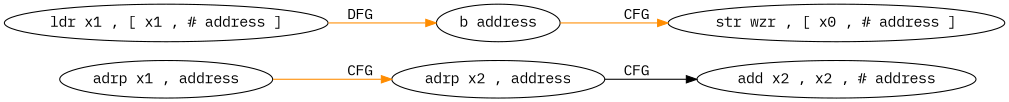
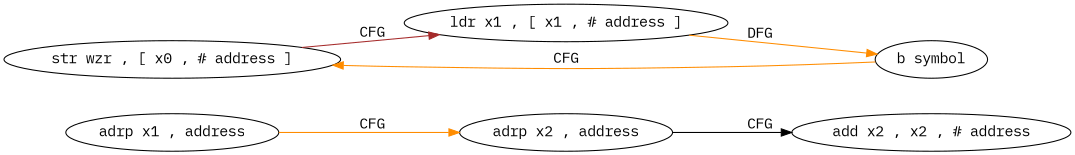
(498, 23) -> (931, 59)
none -> (365, 42)
